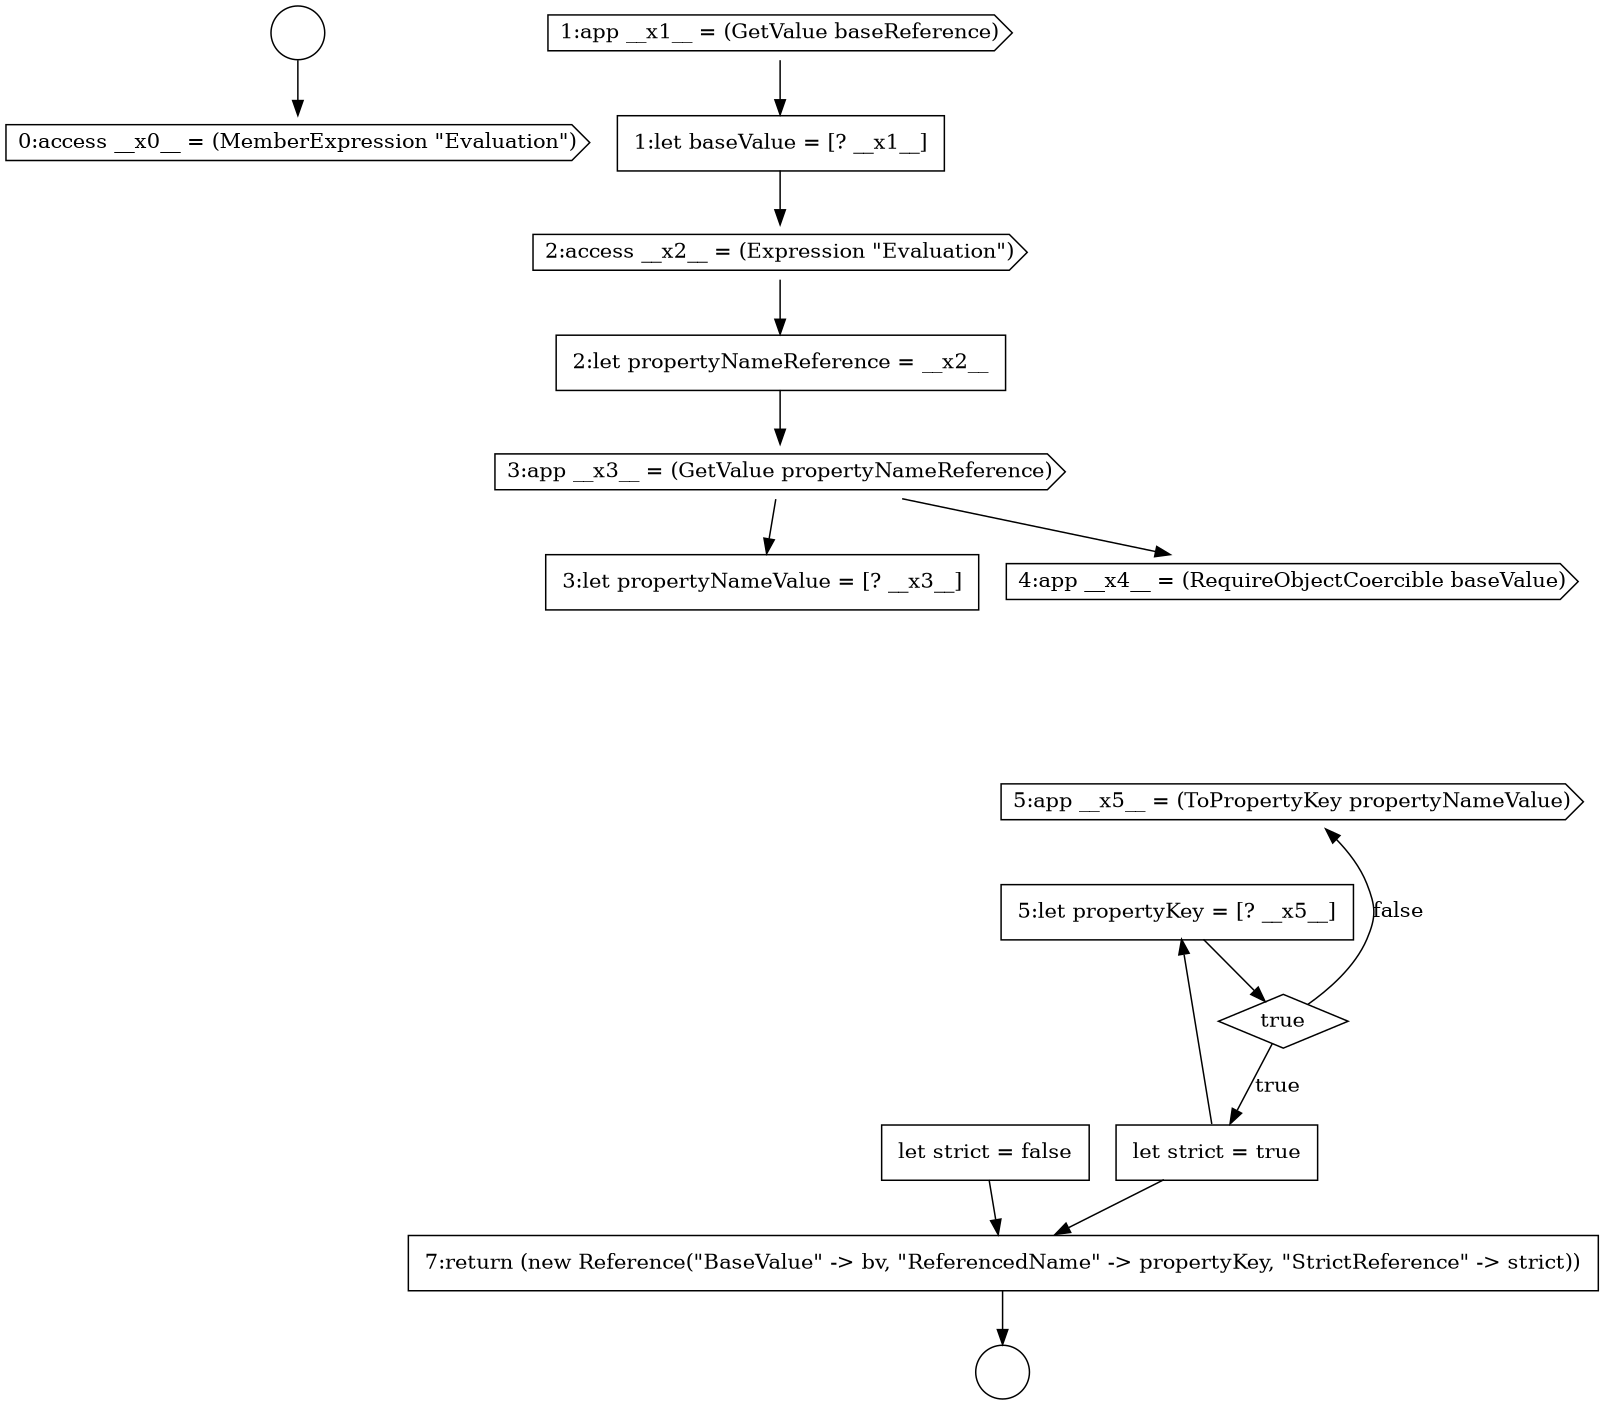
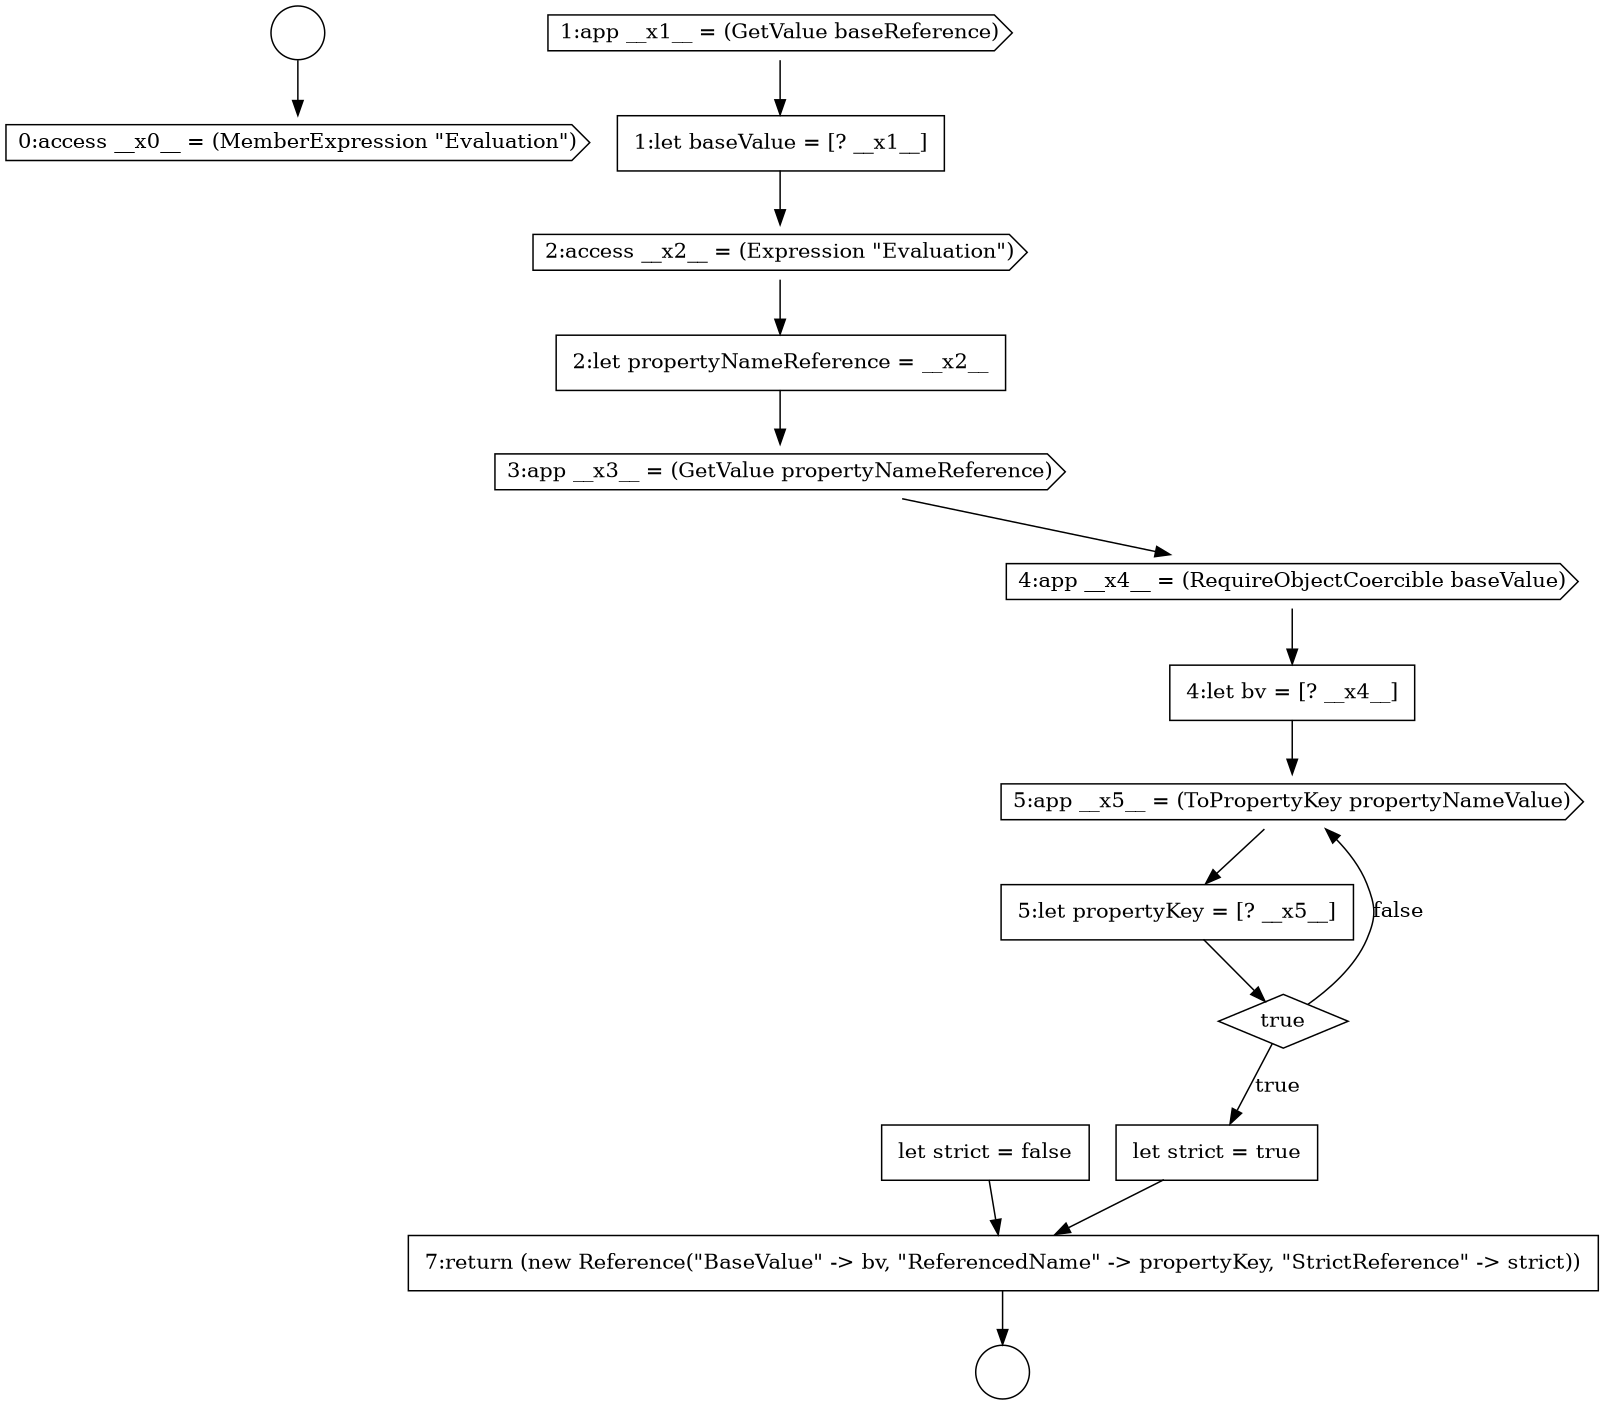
(762, 582) -> none
none -> (1292, 692)
(1198, 1039) -> (1241, 851)
